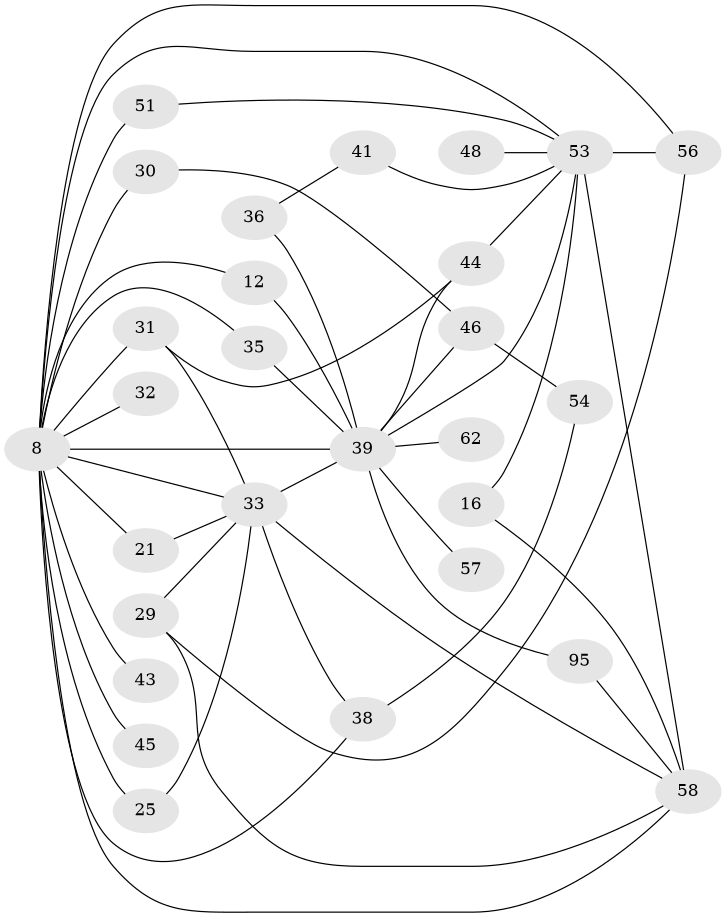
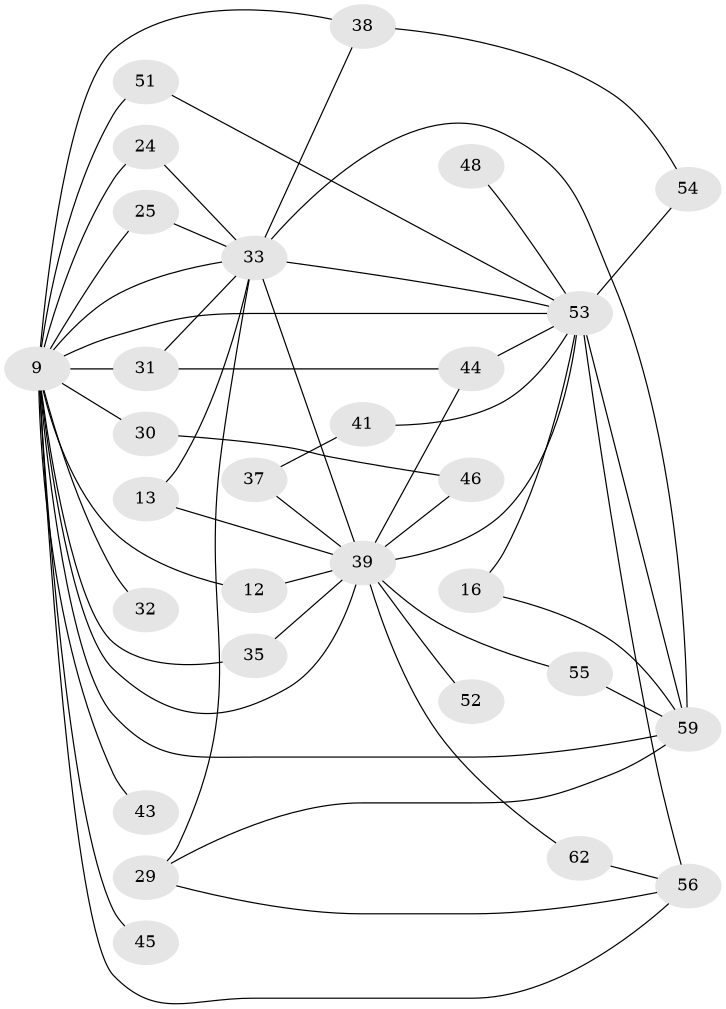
(254, 218) -> (254, 480)
none -> (418, 282)
(525, 365) -> (634, 251)
(37, 449) -> (37, 369)
none -> (146, 499)
(146, 550) -> (146, 147)
(471, 570) -> (471, 702)
(580, 661) -> (580, 674)
(688, 792) -> (688, 729)
none -> (634, 872)
